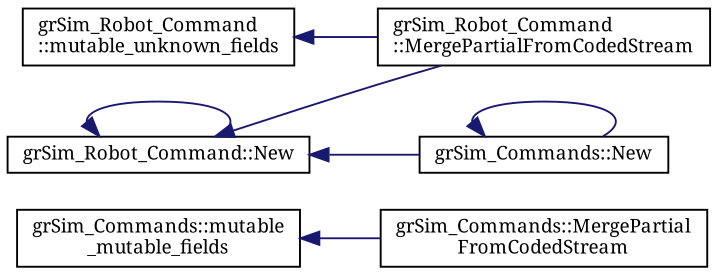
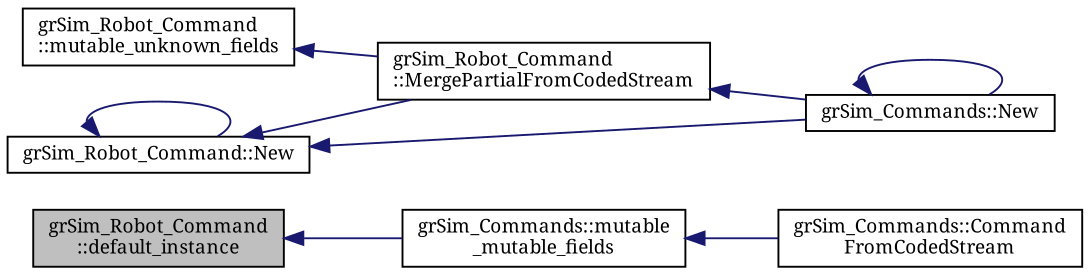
none -> (768, 95)
none -> (159, 238)
(544, 238) -> (930, 238)
